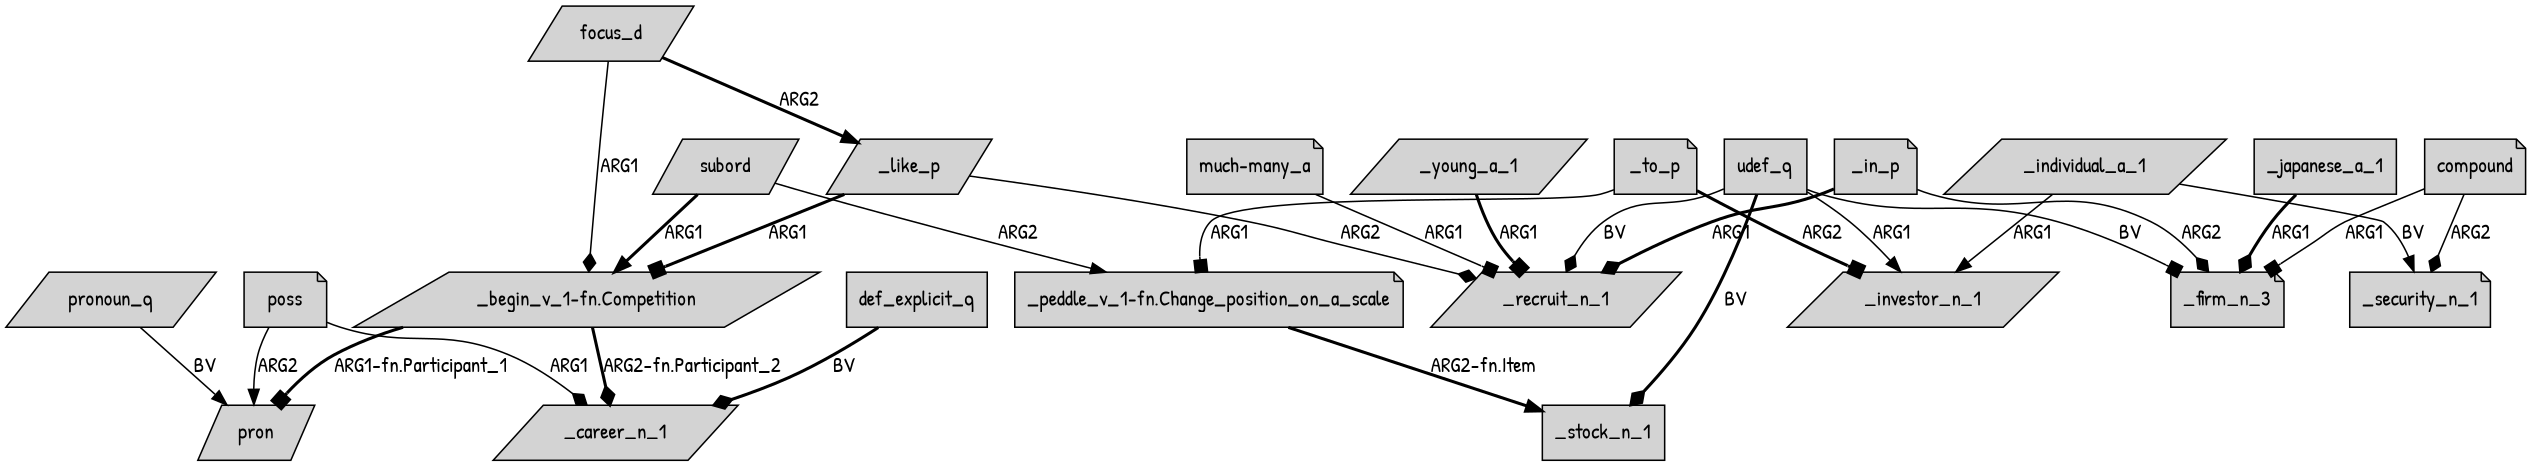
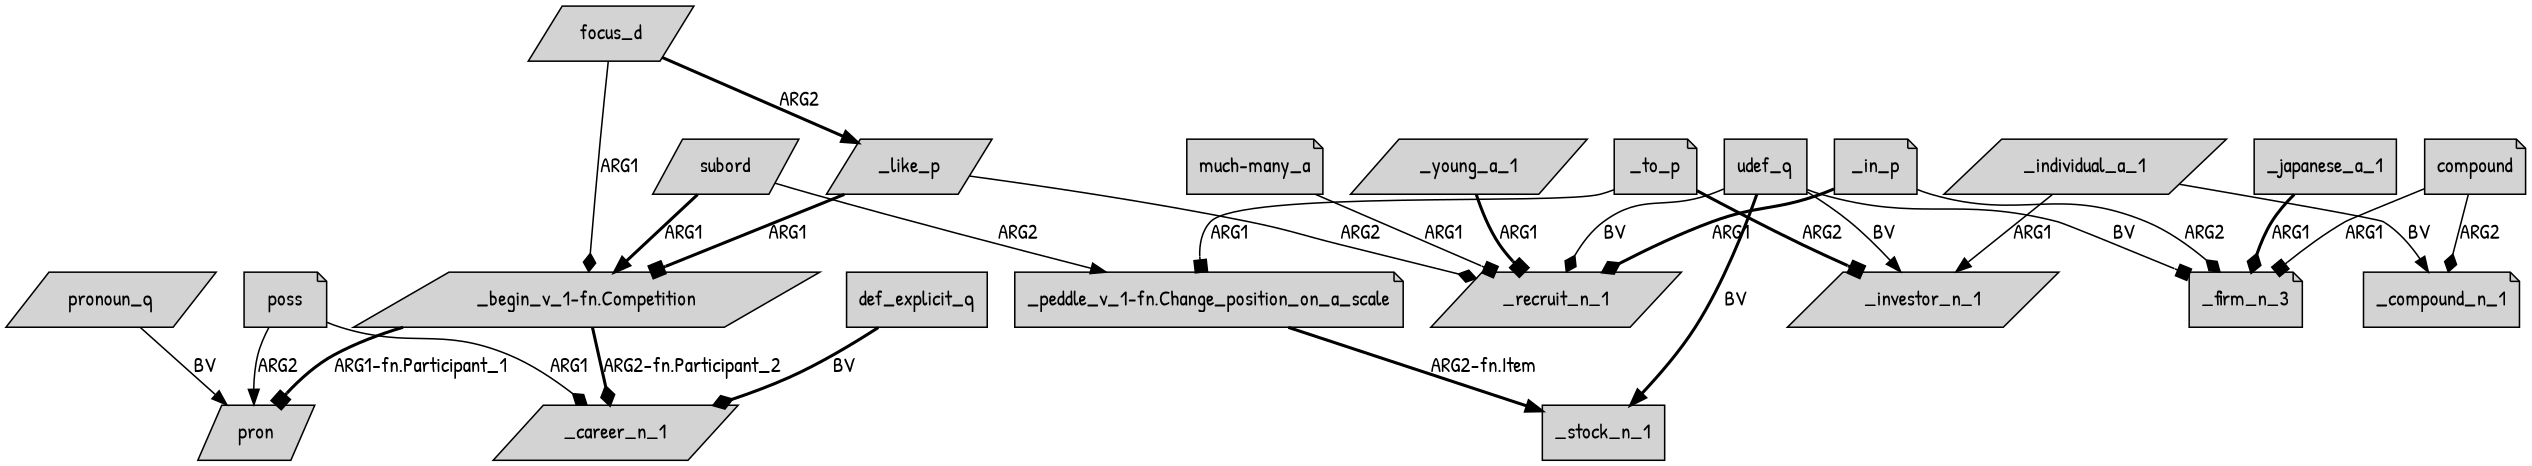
(1892, 233) -> (1884, 233)
(1712, 299) -> (1711, 301)
(2420, 300) -> (2441, 300)
